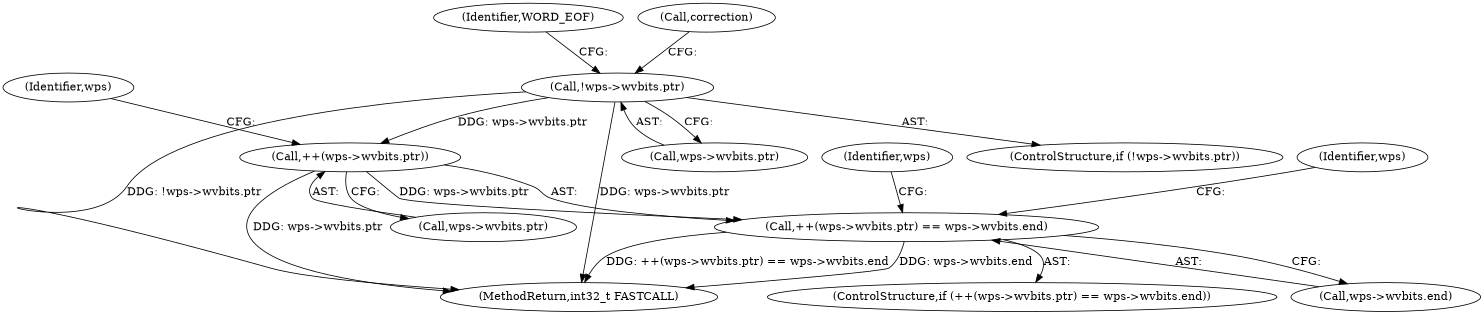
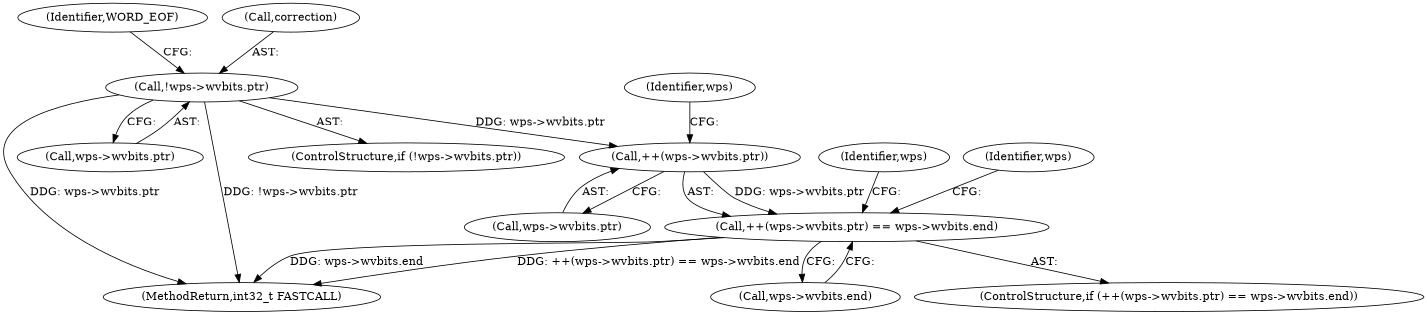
(685, 53) -> (268, 53)
(1191, 262) -> (862, 262)
(292, 264) -> none
